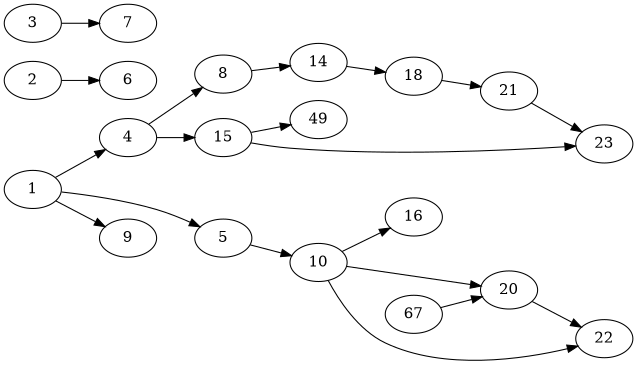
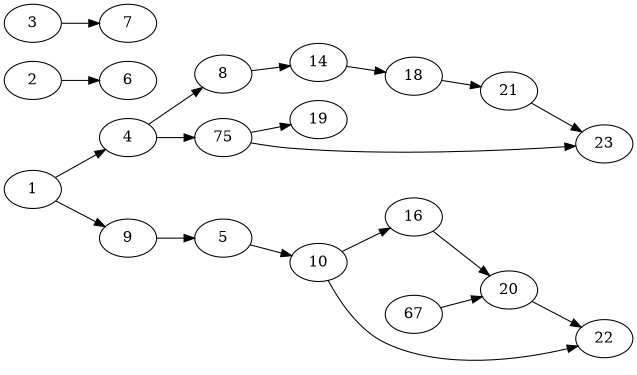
(319, 120) -> (319, 120)
(223, 138) -> (223, 138)
(127, 202) -> (171, 238)
(408, 275) -> (457, 250)
